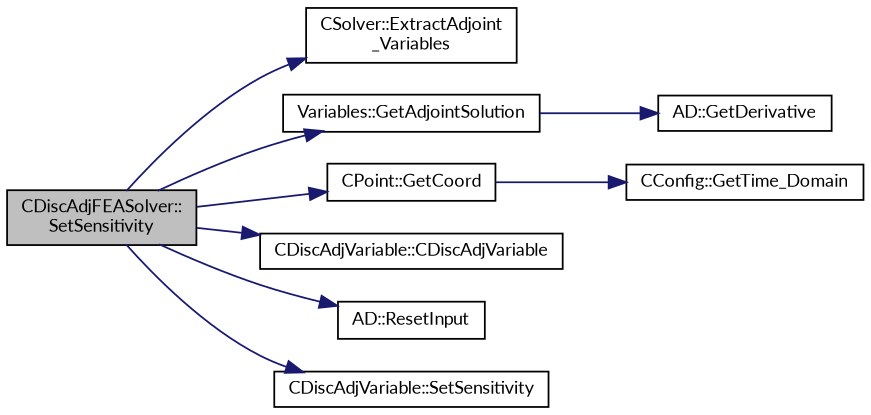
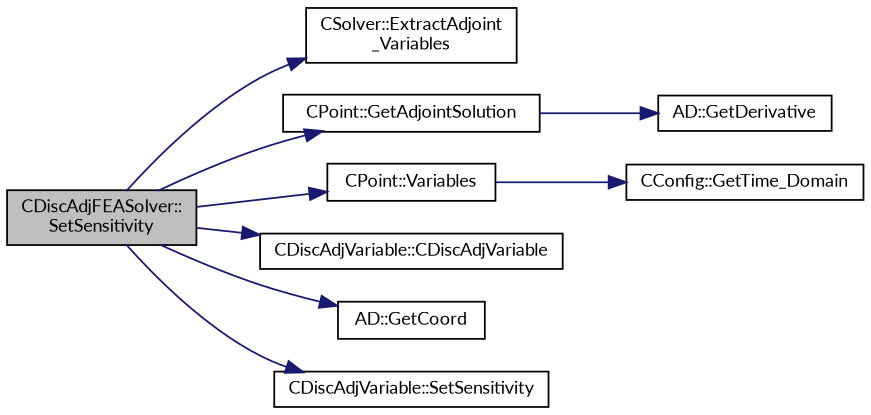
(411, 113) -> (411, 113)
(411, 182) -> (411, 182)
(411, 320) -> (411, 320)
